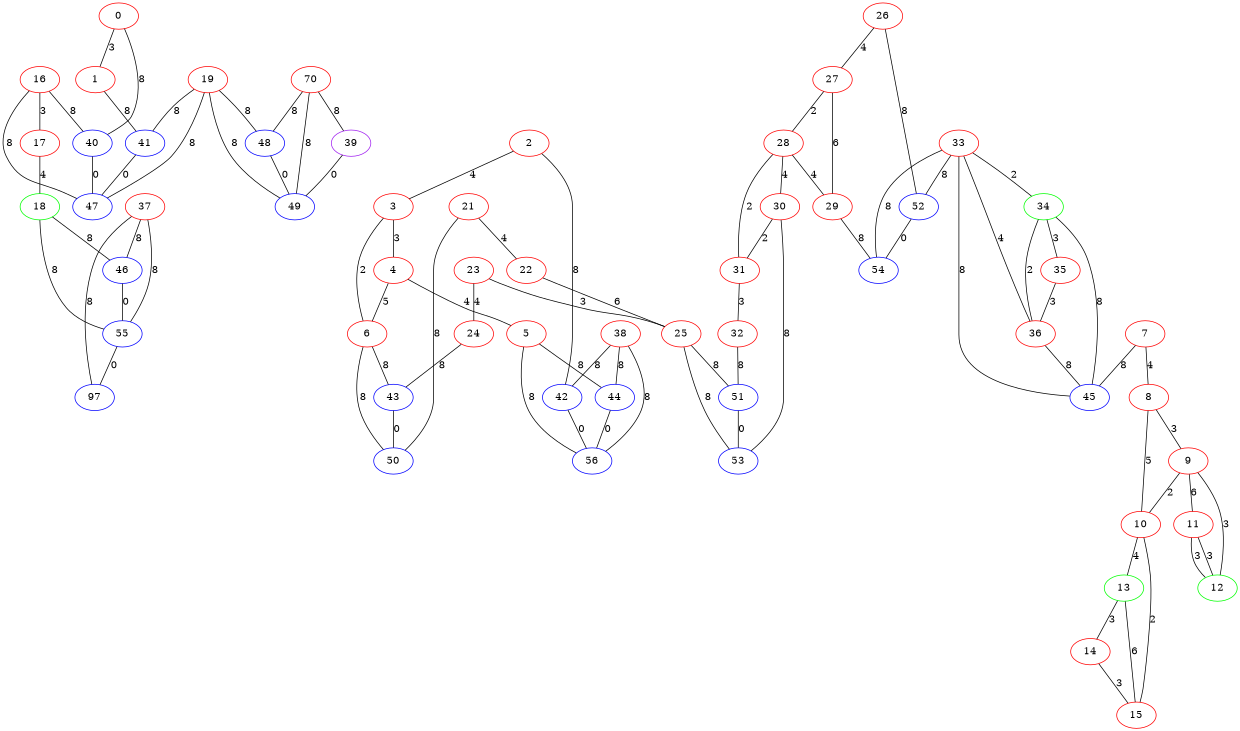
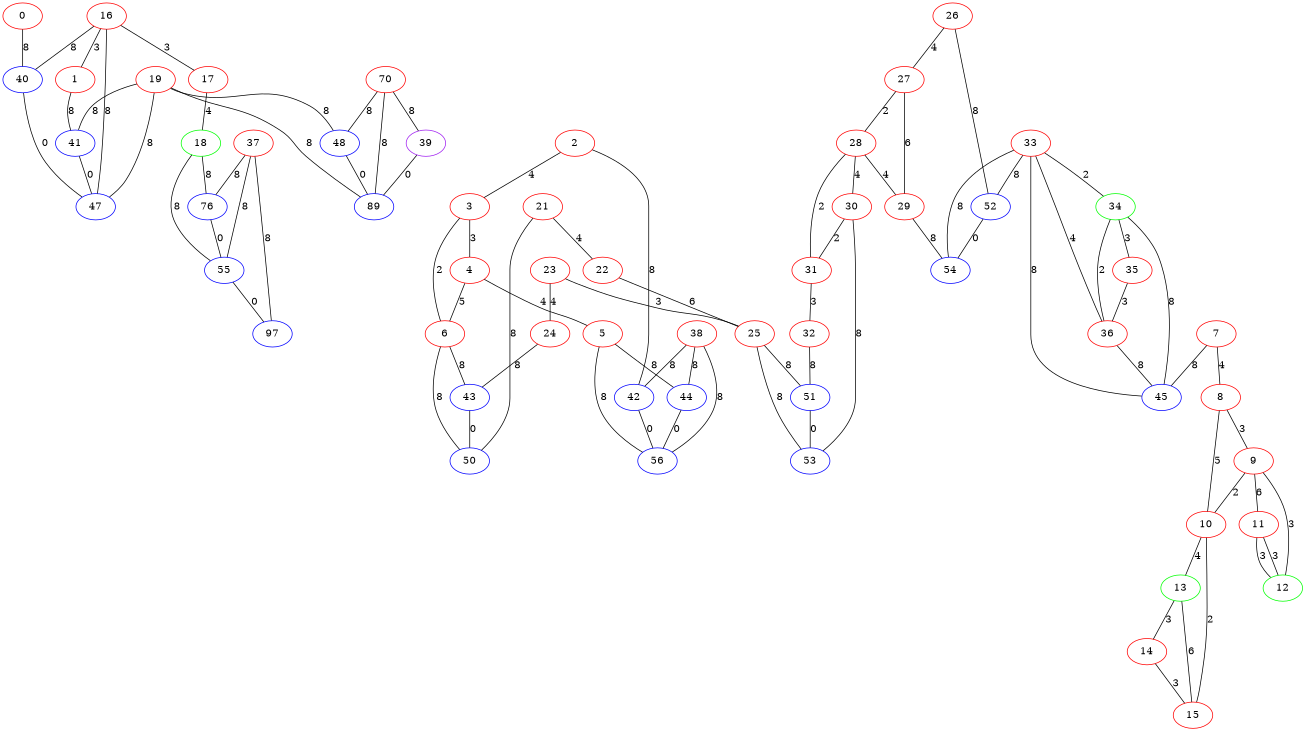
(107, 48) -> (91, 48)
(295, 207) -> (374, 207)
(122, 270) -> (207, 207)
